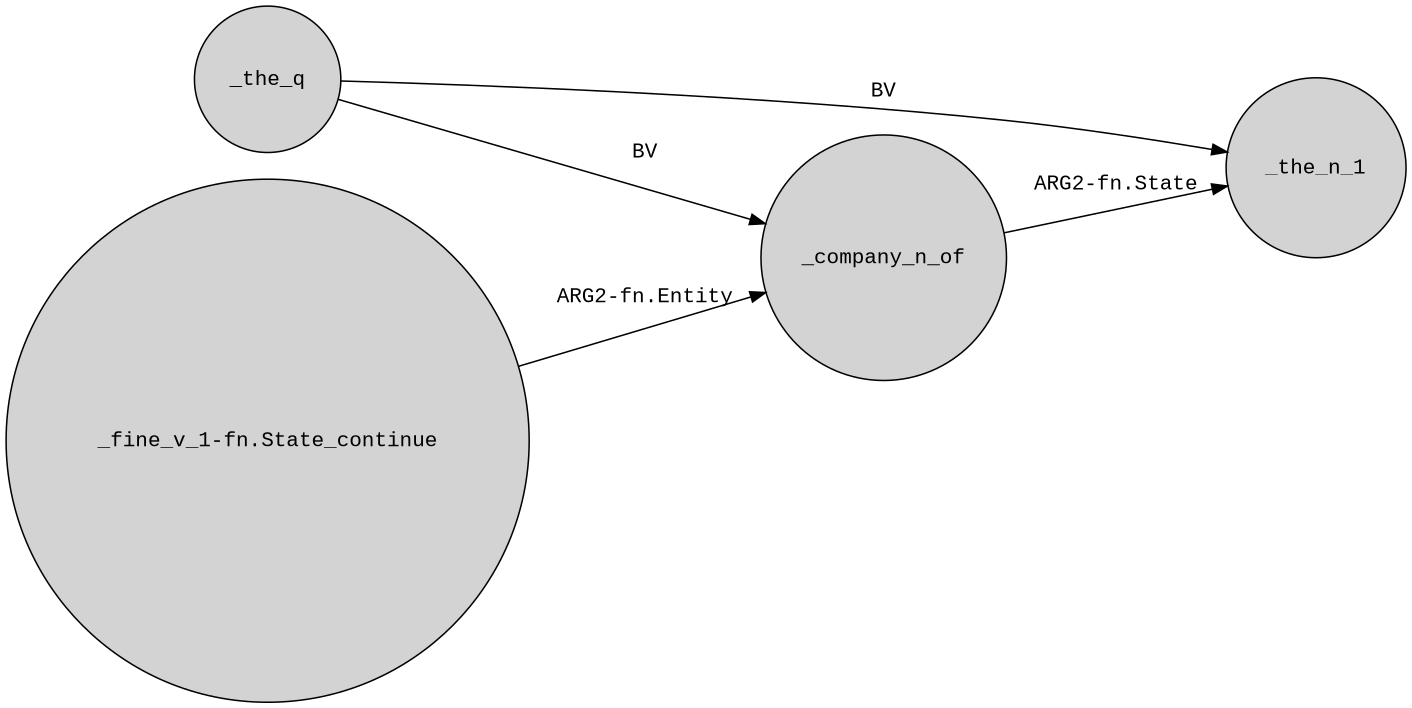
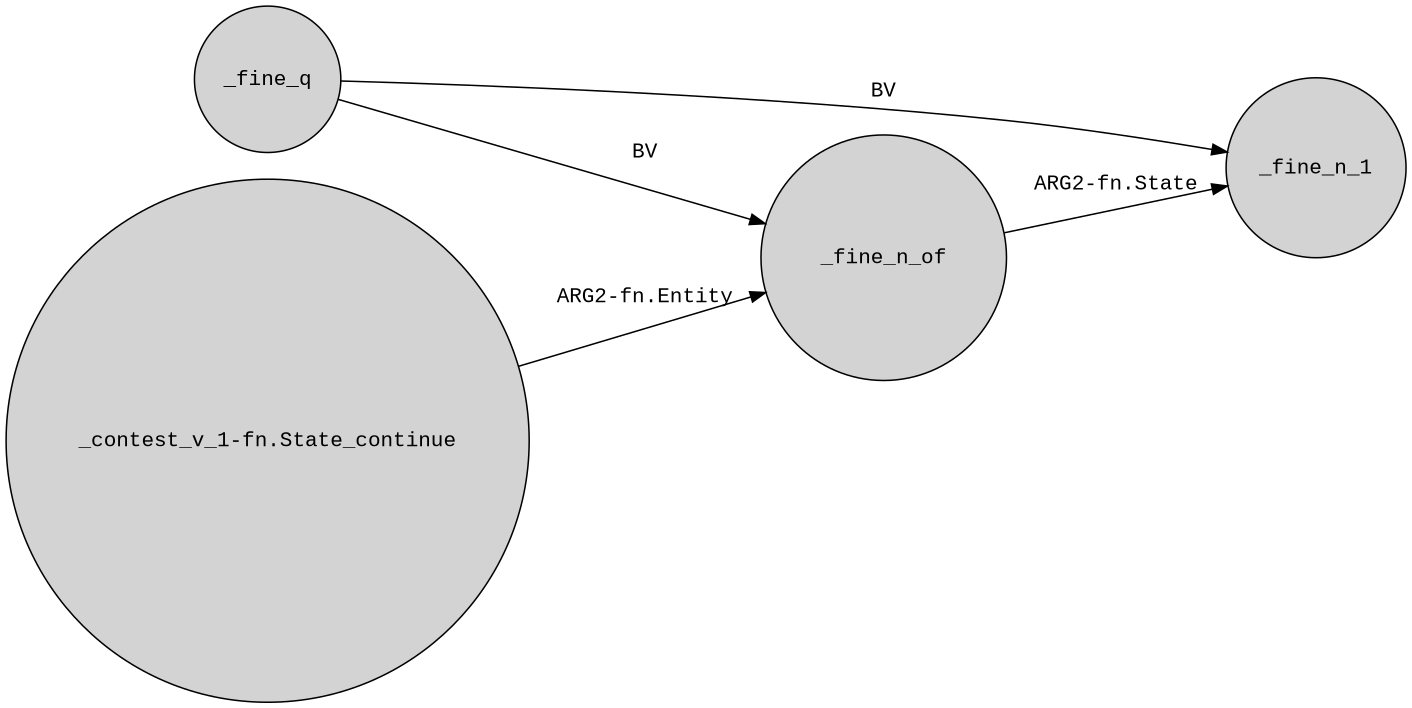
(268, 79) -> (268, 79)
(1316, 168) -> (1316, 168)
(884, 258) -> (884, 258)
(268, 441) -> (268, 441)
